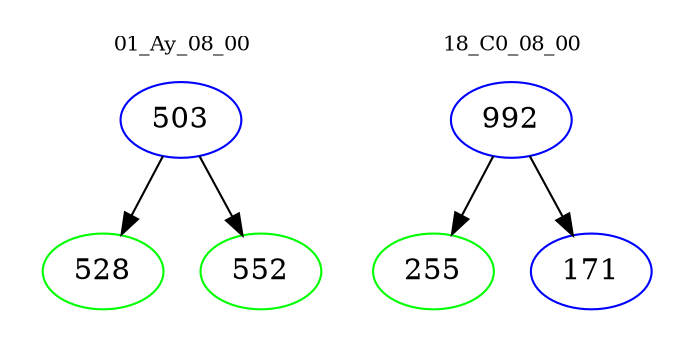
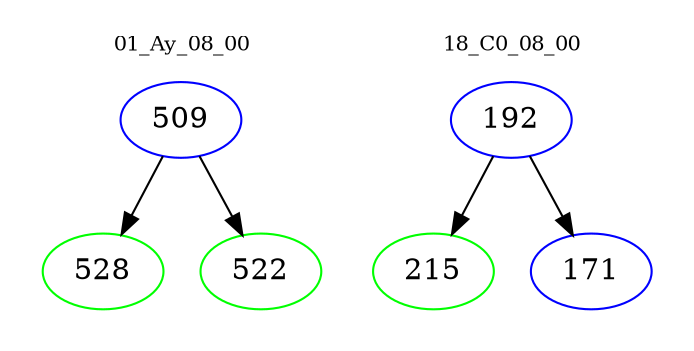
(181, 120) -> (181, 120)
(511, 120) -> (511, 120)
(261, 271) -> (261, 271)
(433, 271) -> (433, 271)
